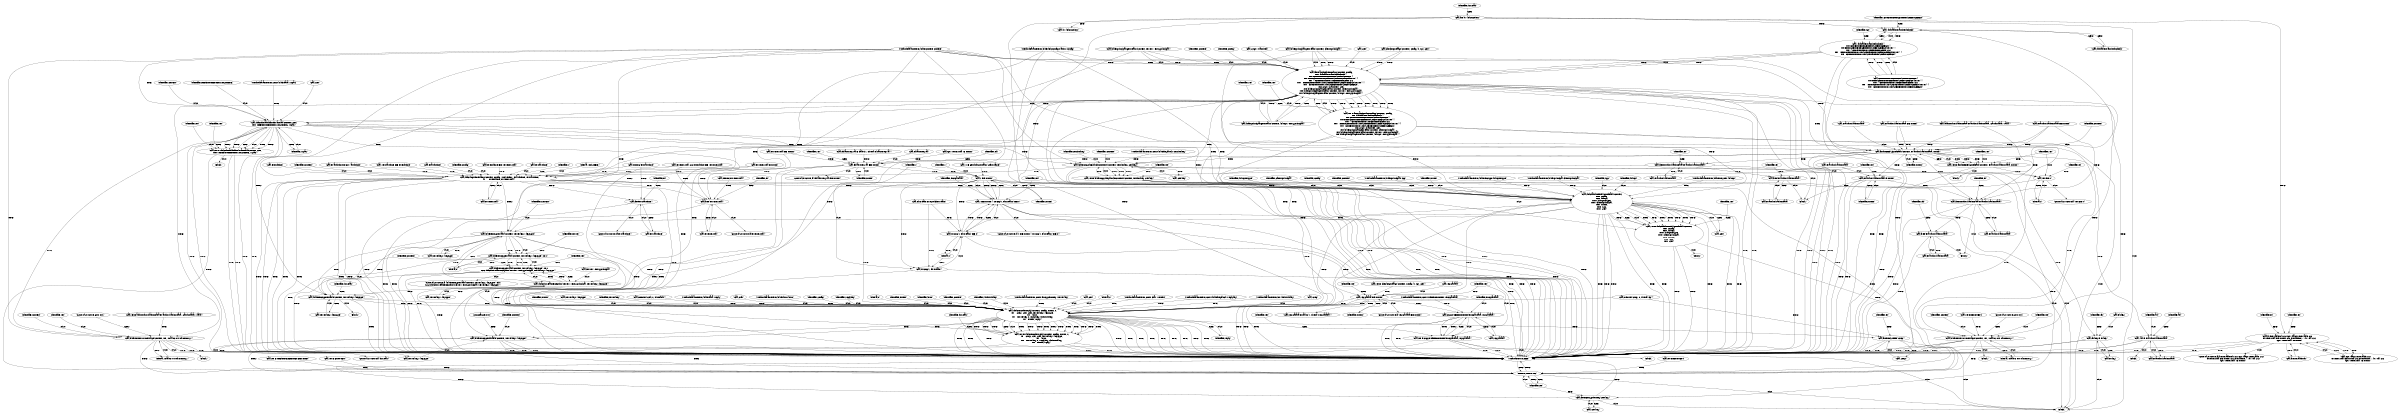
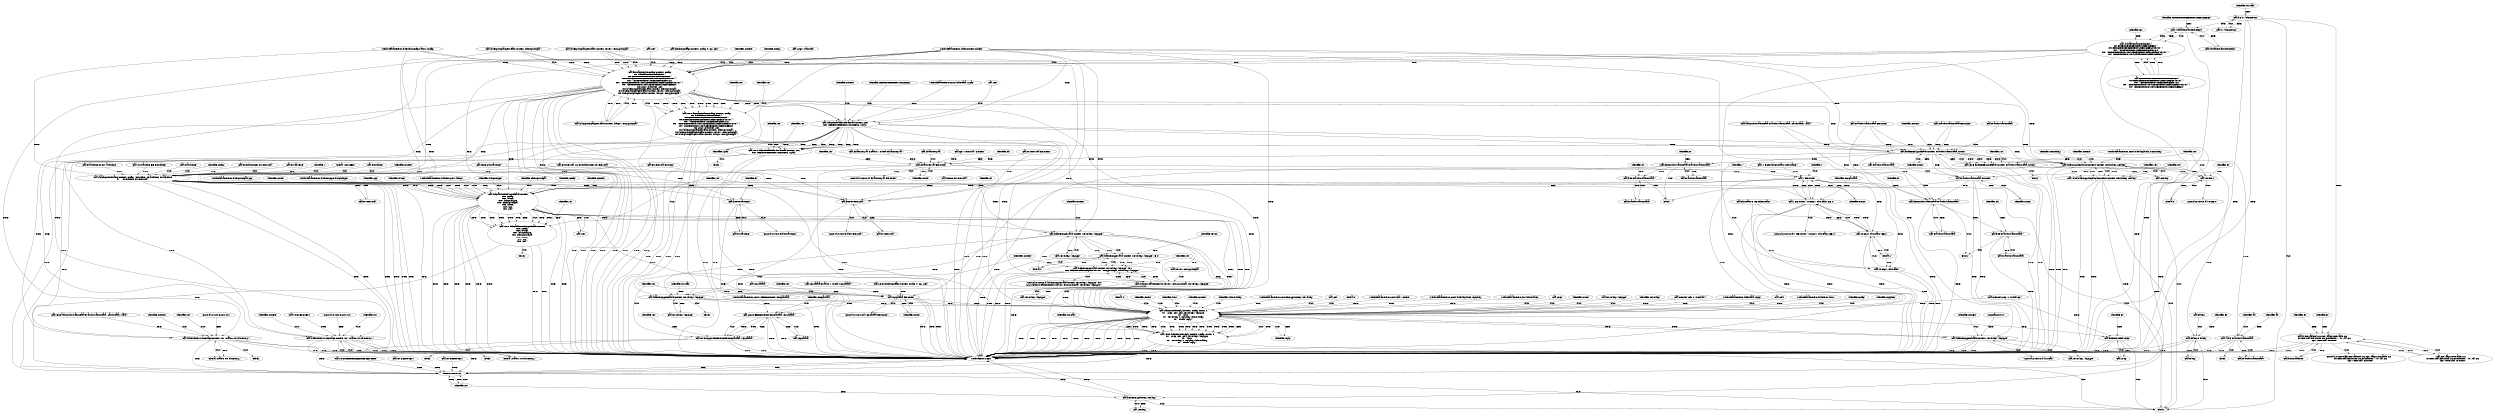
none -> (2229, 23)
(2100, 36) -> (2202, 36)
(1553, 178) -> none
(1344, 307) -> (865, 291)
